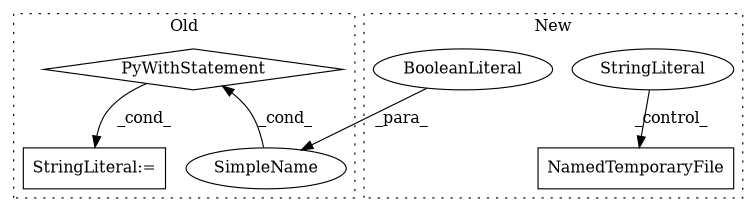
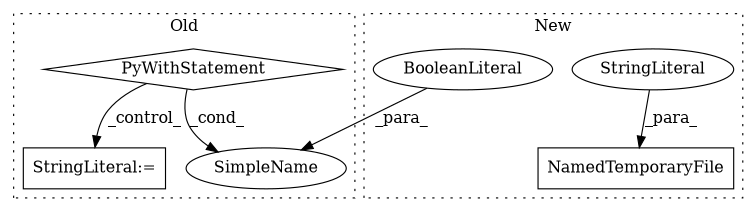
(253, 117) -> (187, 121)
(144, 119) -> (144, 119)
(671, 119) -> (671, 119)
